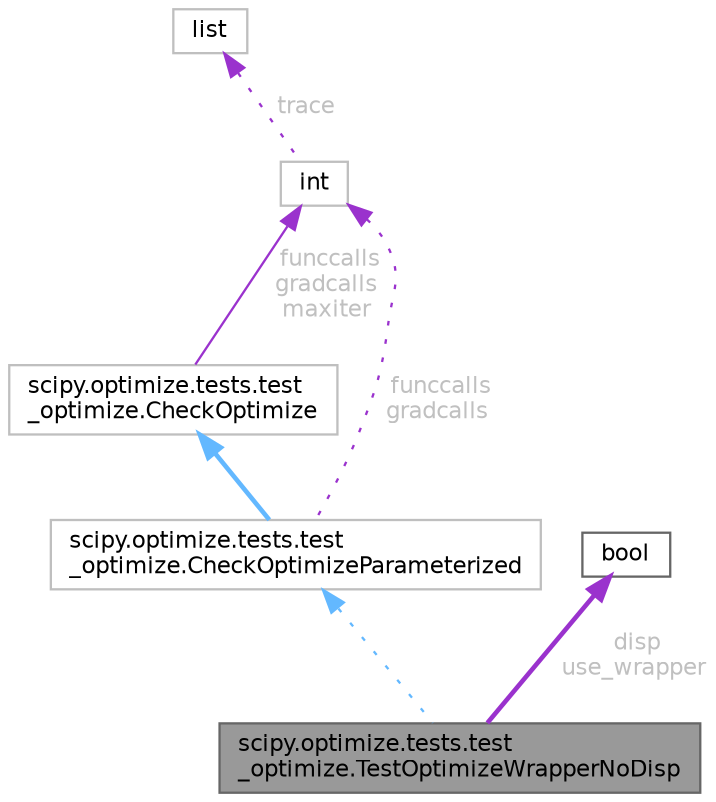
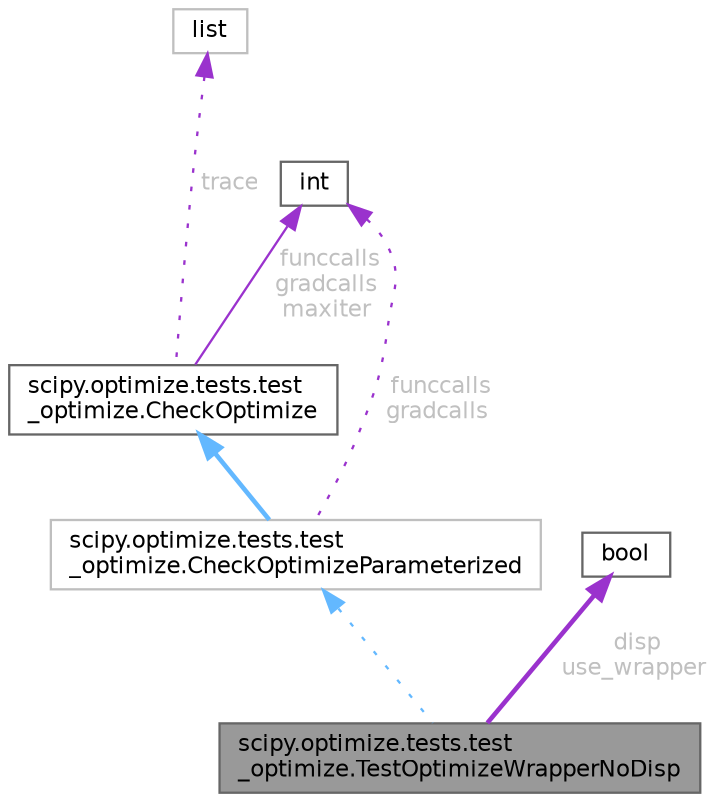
(269, 117) -> (188, 220)
(314, 184) -> (314, 184)
(173, 400) -> (173, 400)
